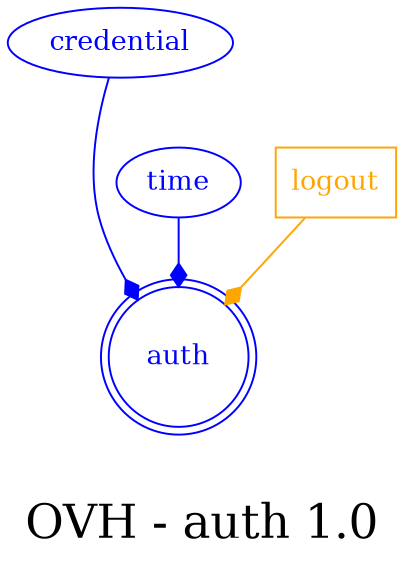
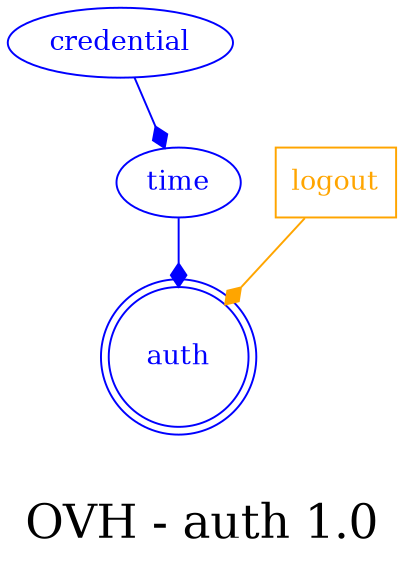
(94, 181) -> (145, 102)
